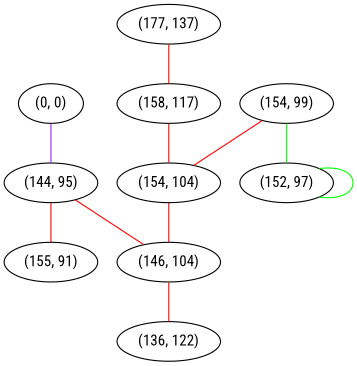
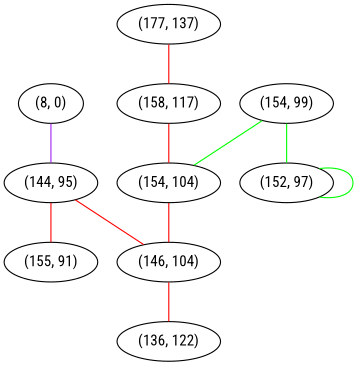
(51, 104) -> (51, 104)
(228, 143) -> (228, 143)
